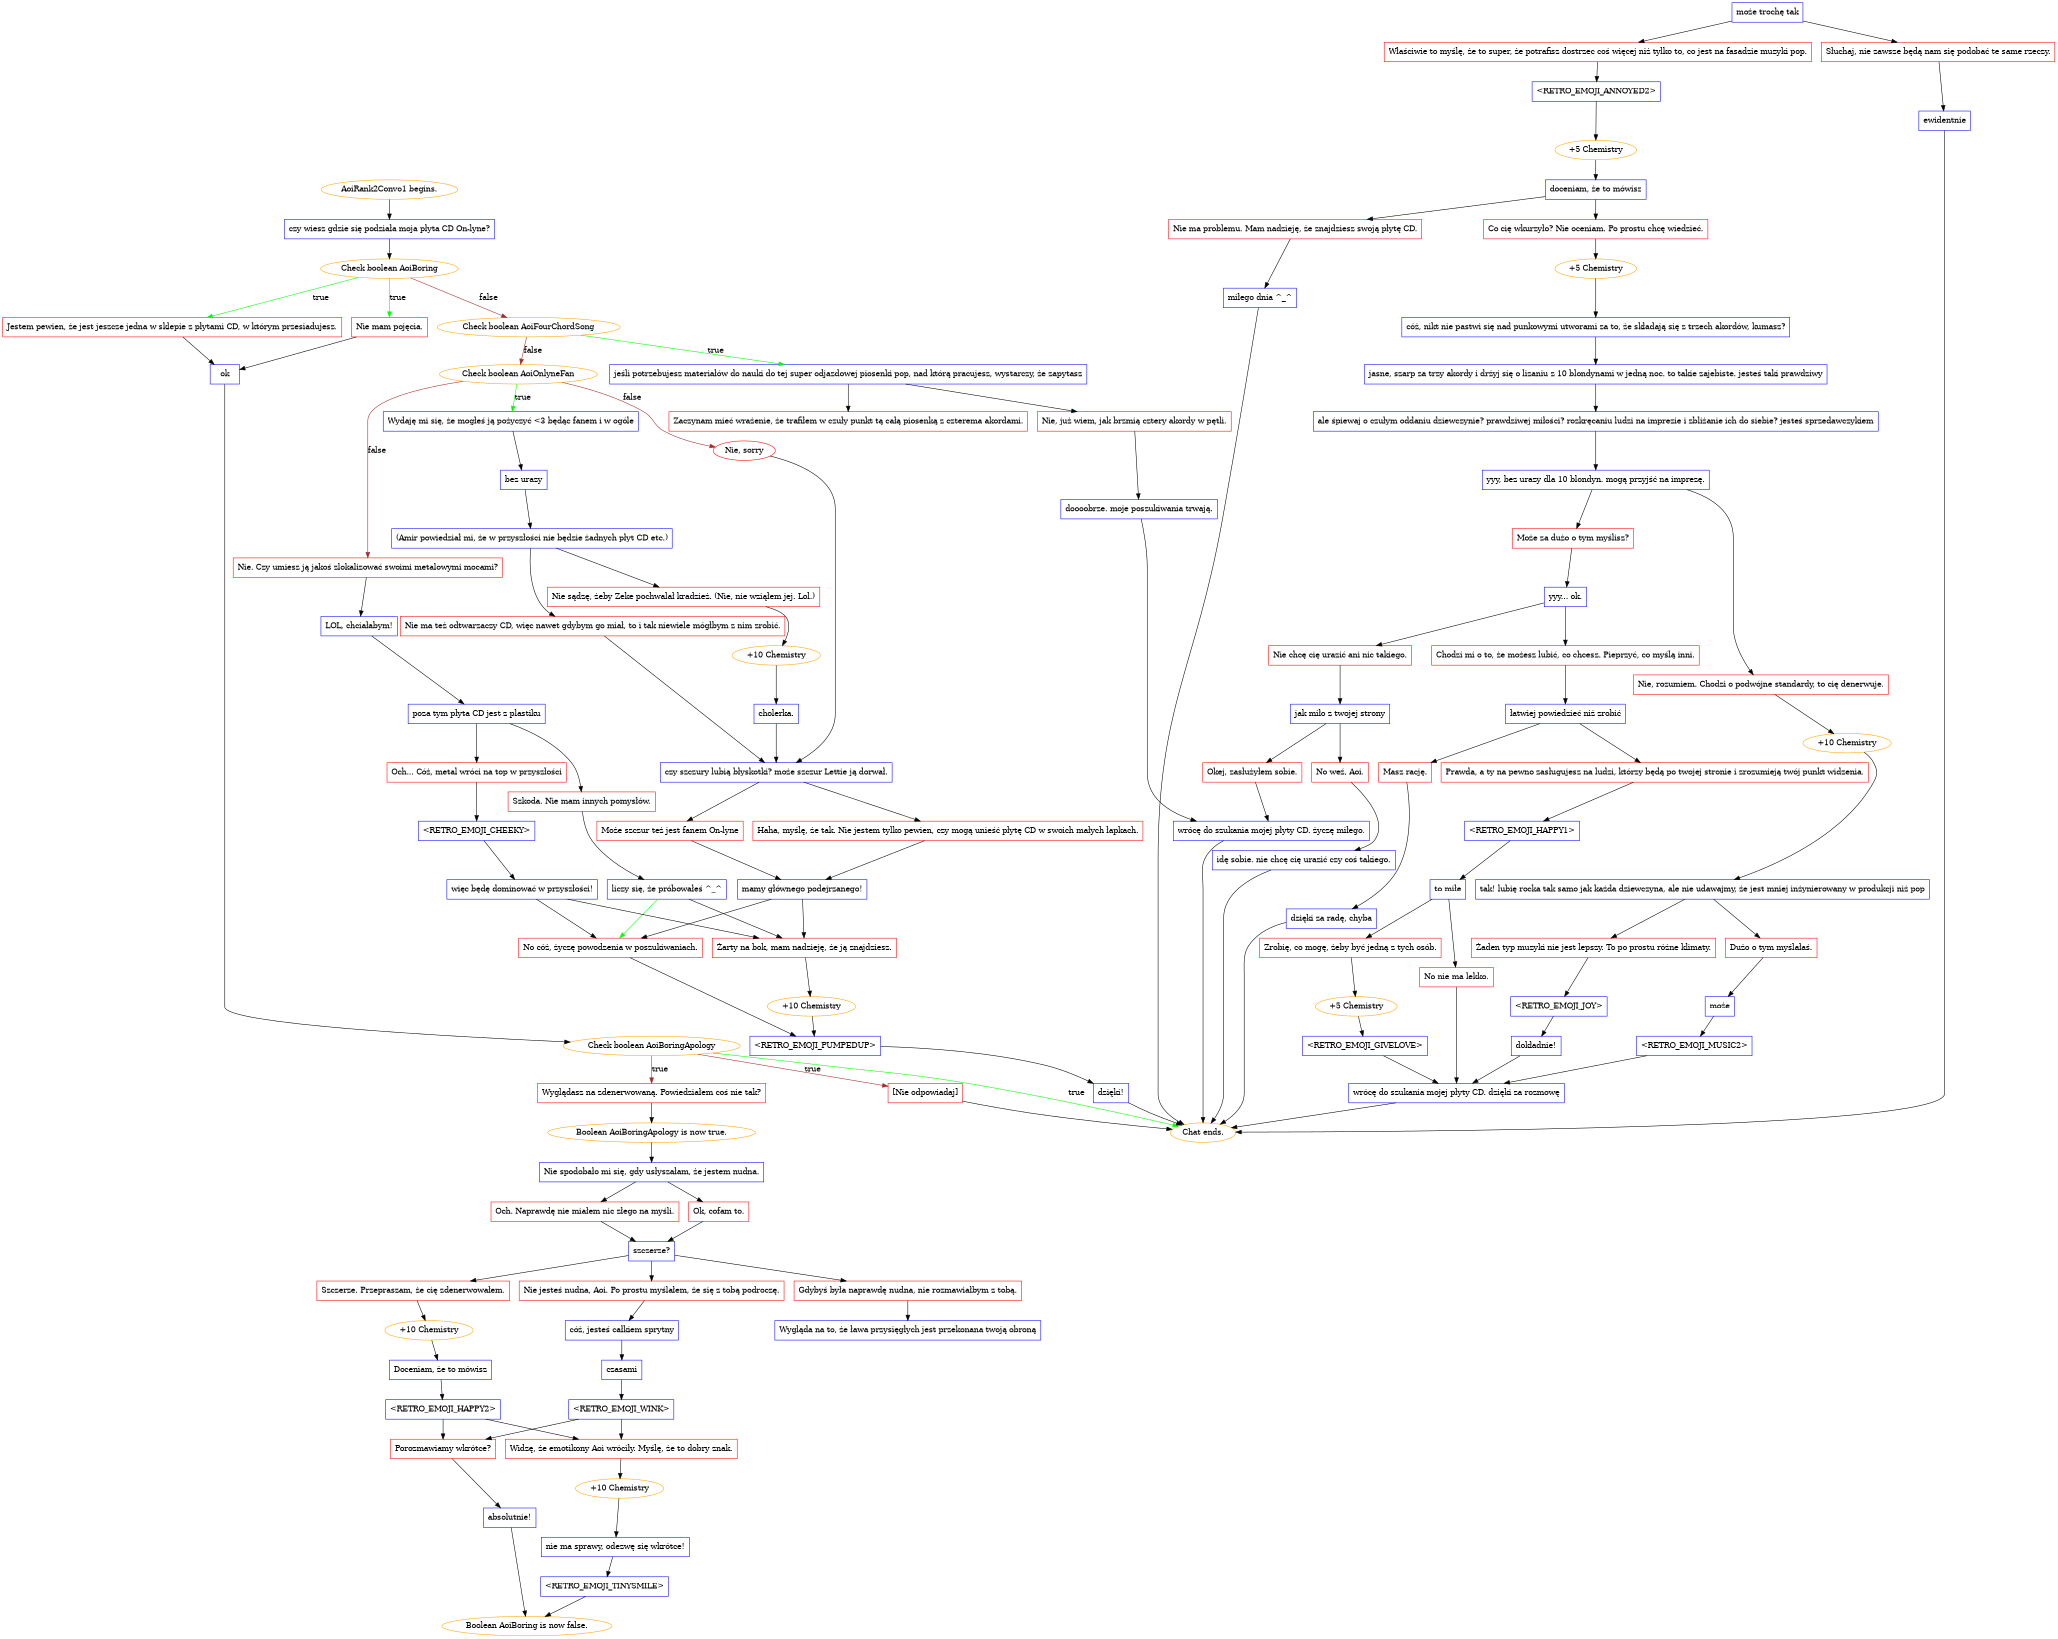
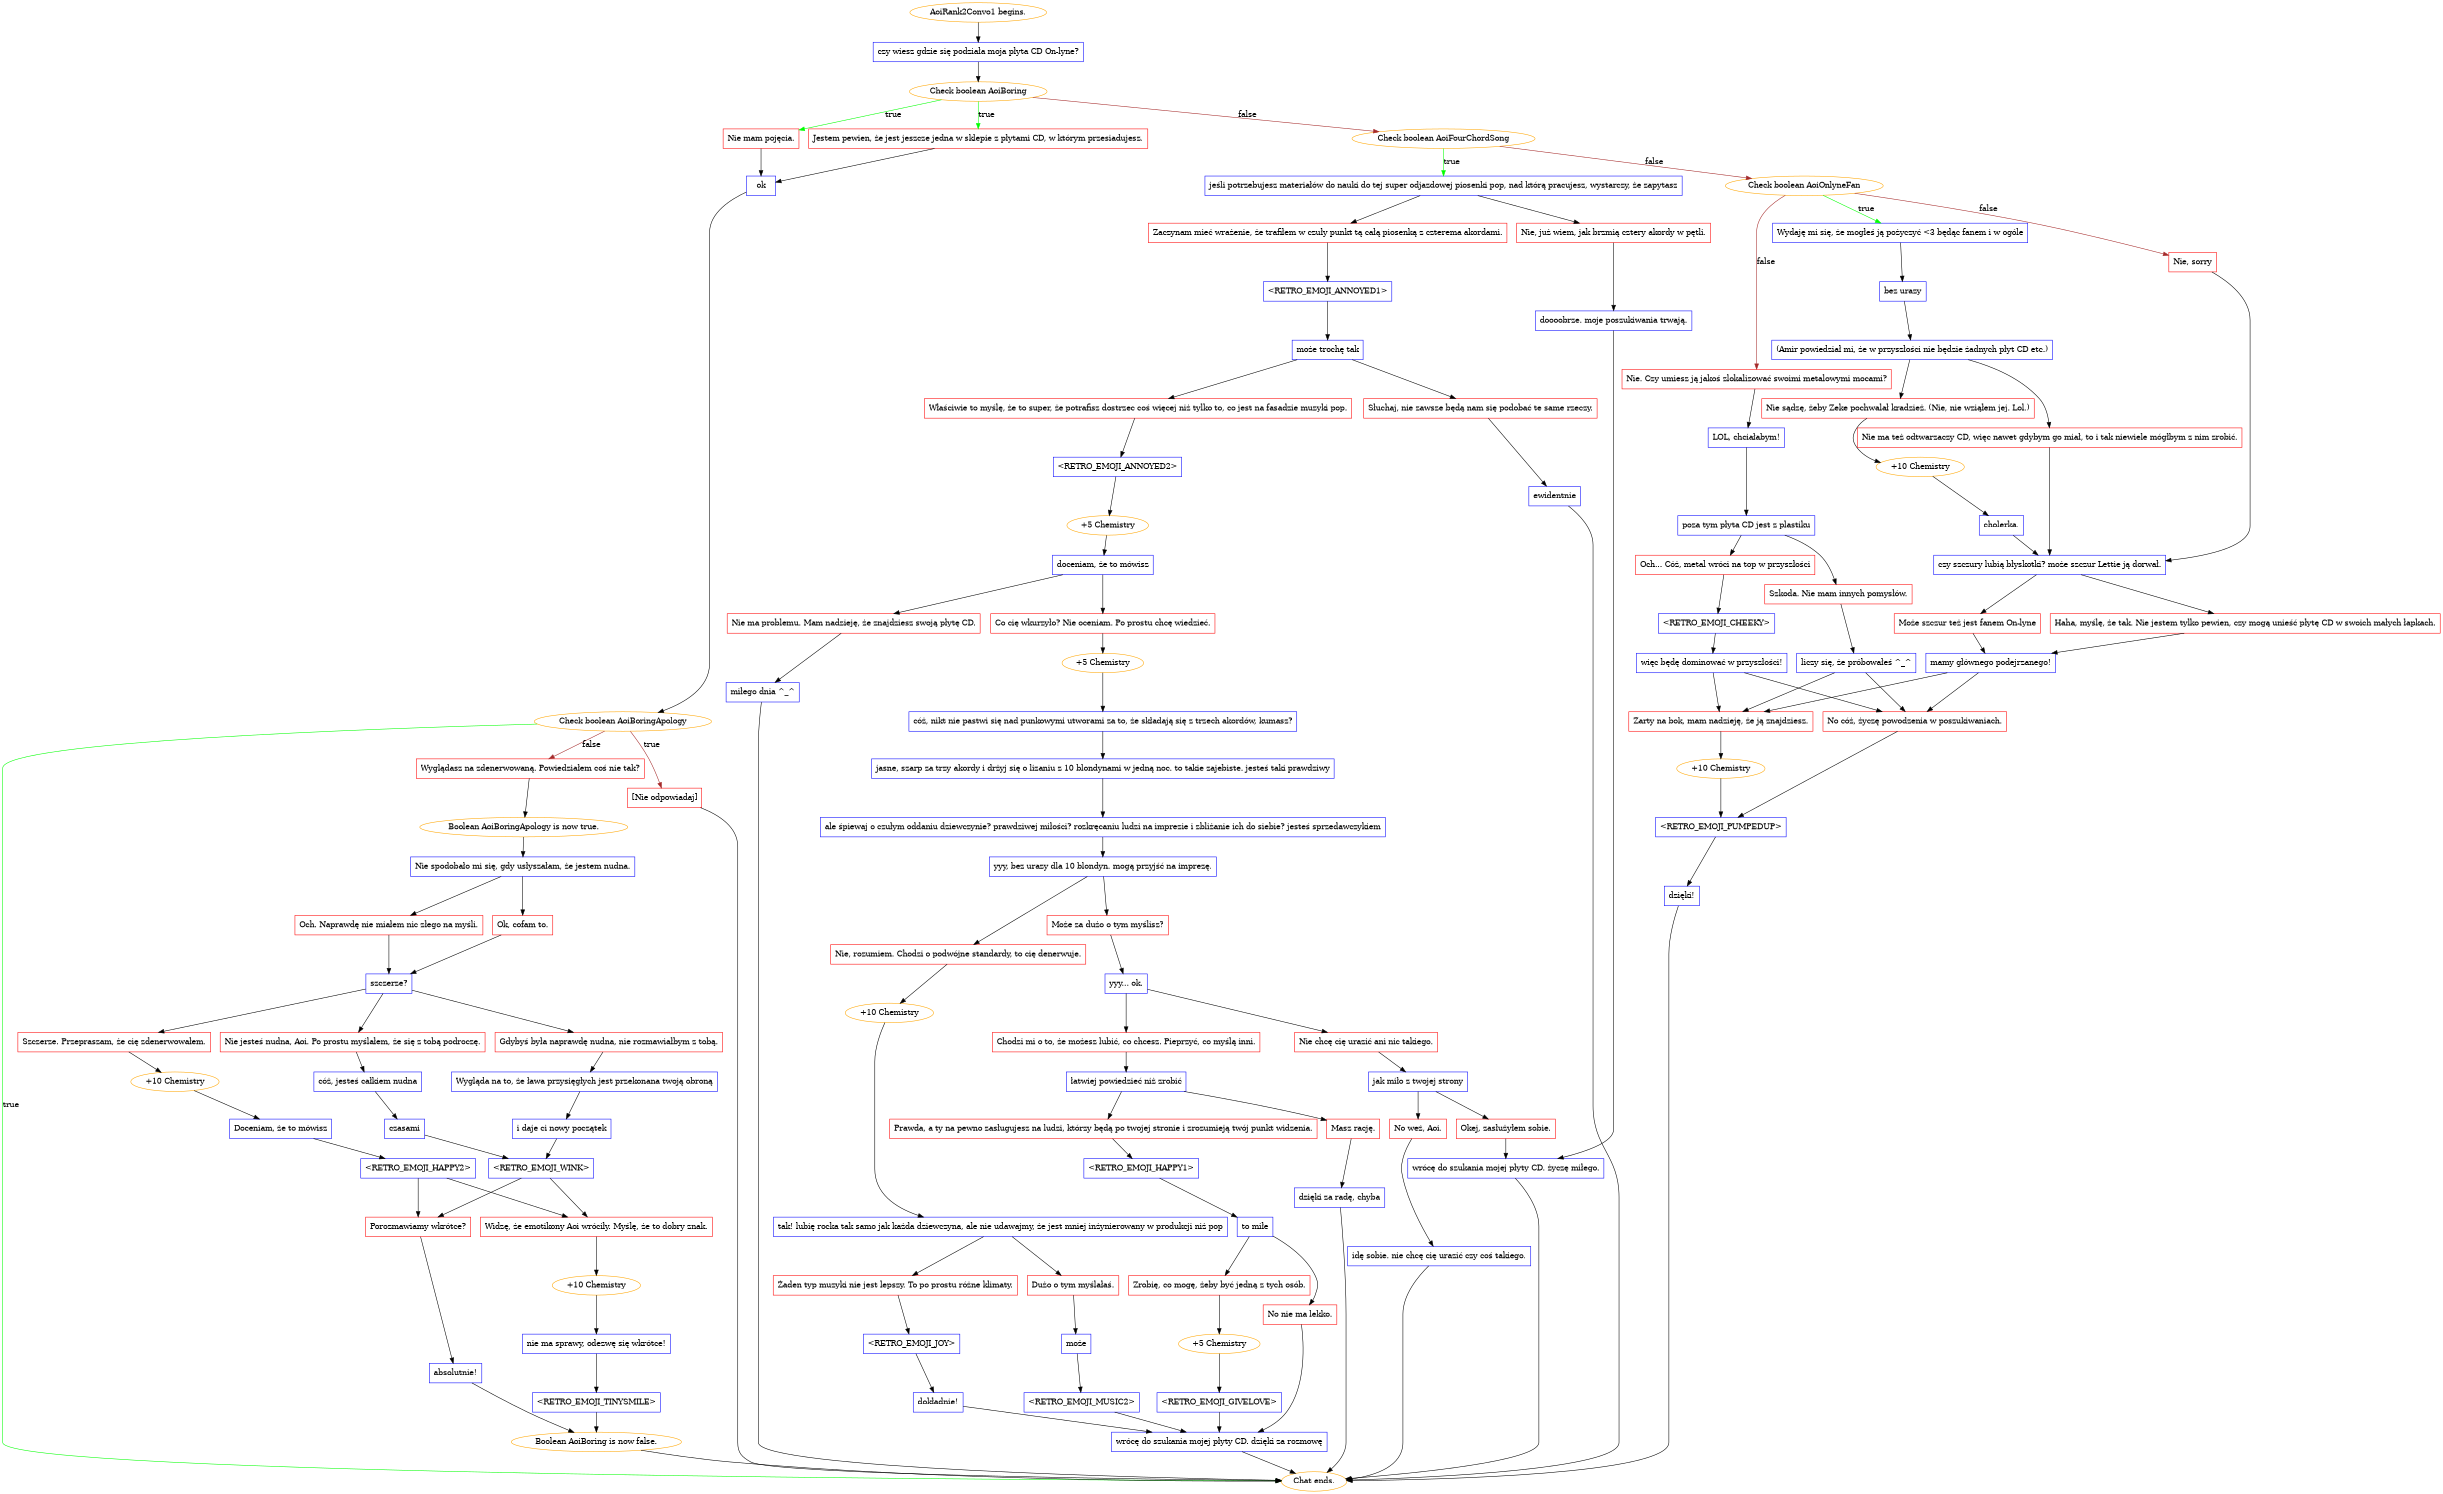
none -> (1328, 291)
(744, 451) -> (2193, 262)
(640, 918) -> (1883, 690)
(660, 1070) -> (592, 745)
none -> (562, 1129)
(622, 1330) -> (368, 1082)
none -> (958, 1476)
